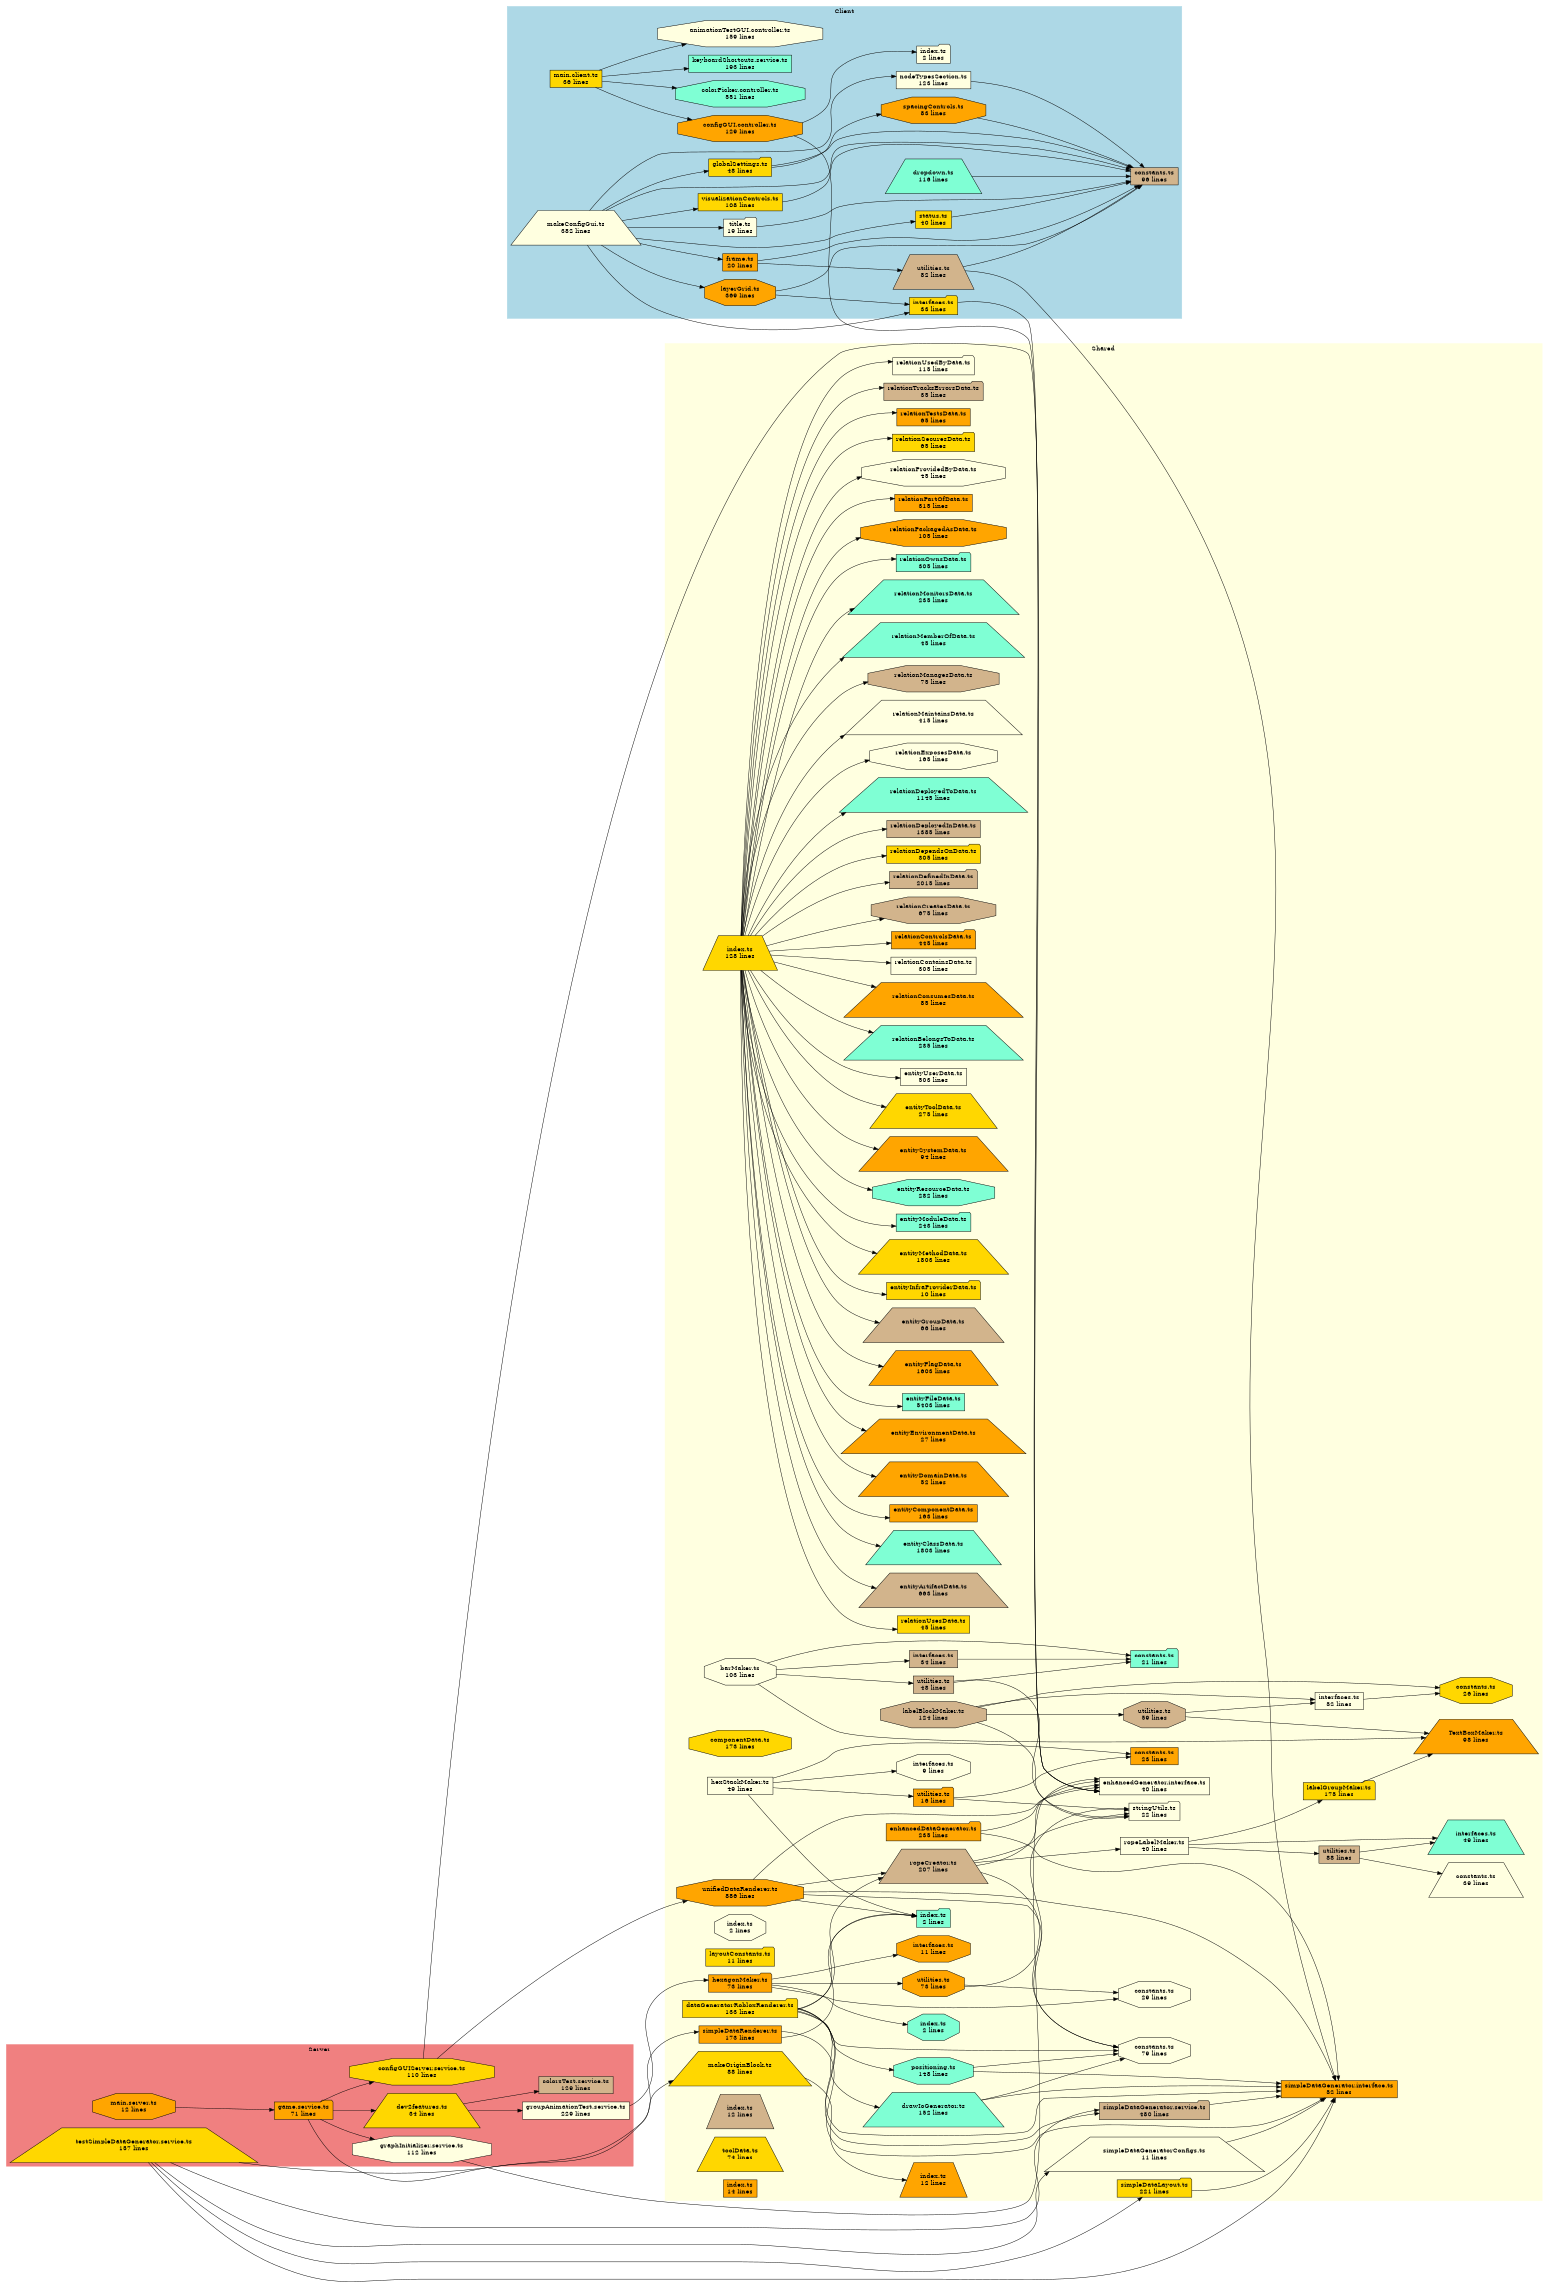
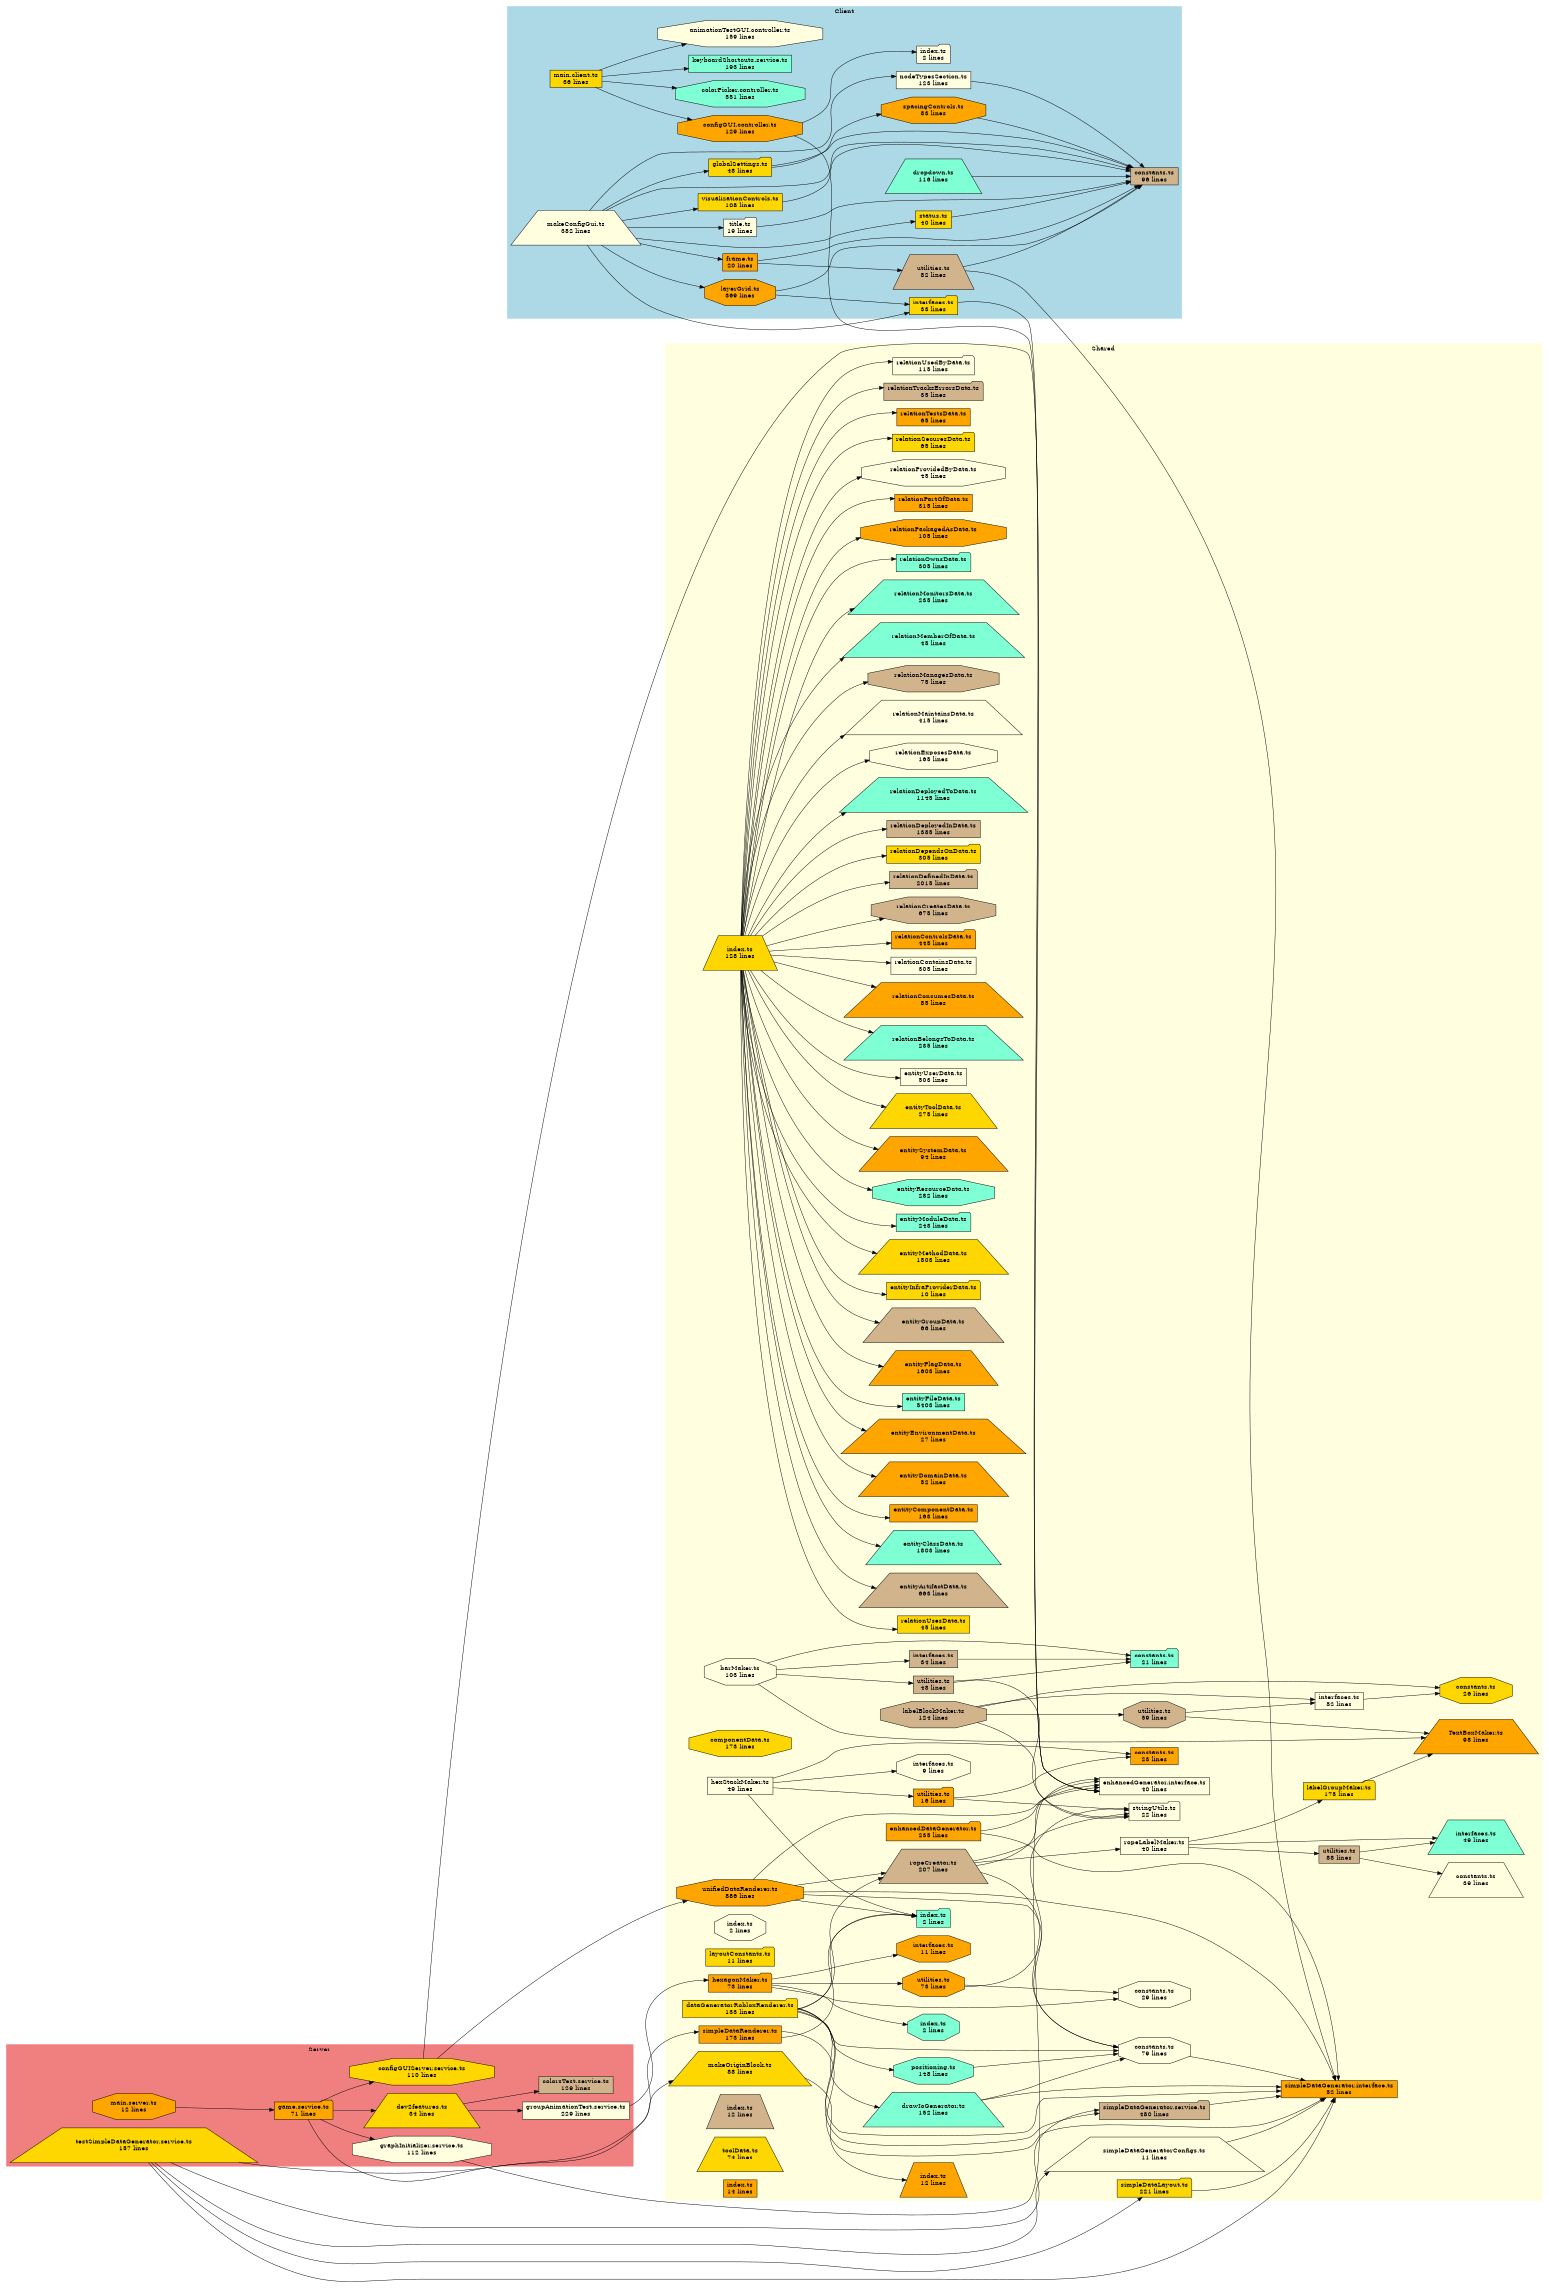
(1125, 2076) -> (1245, 2067)
